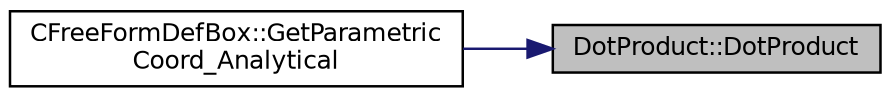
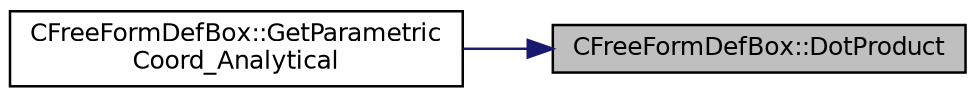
(717, 49) -> (759, 49)
